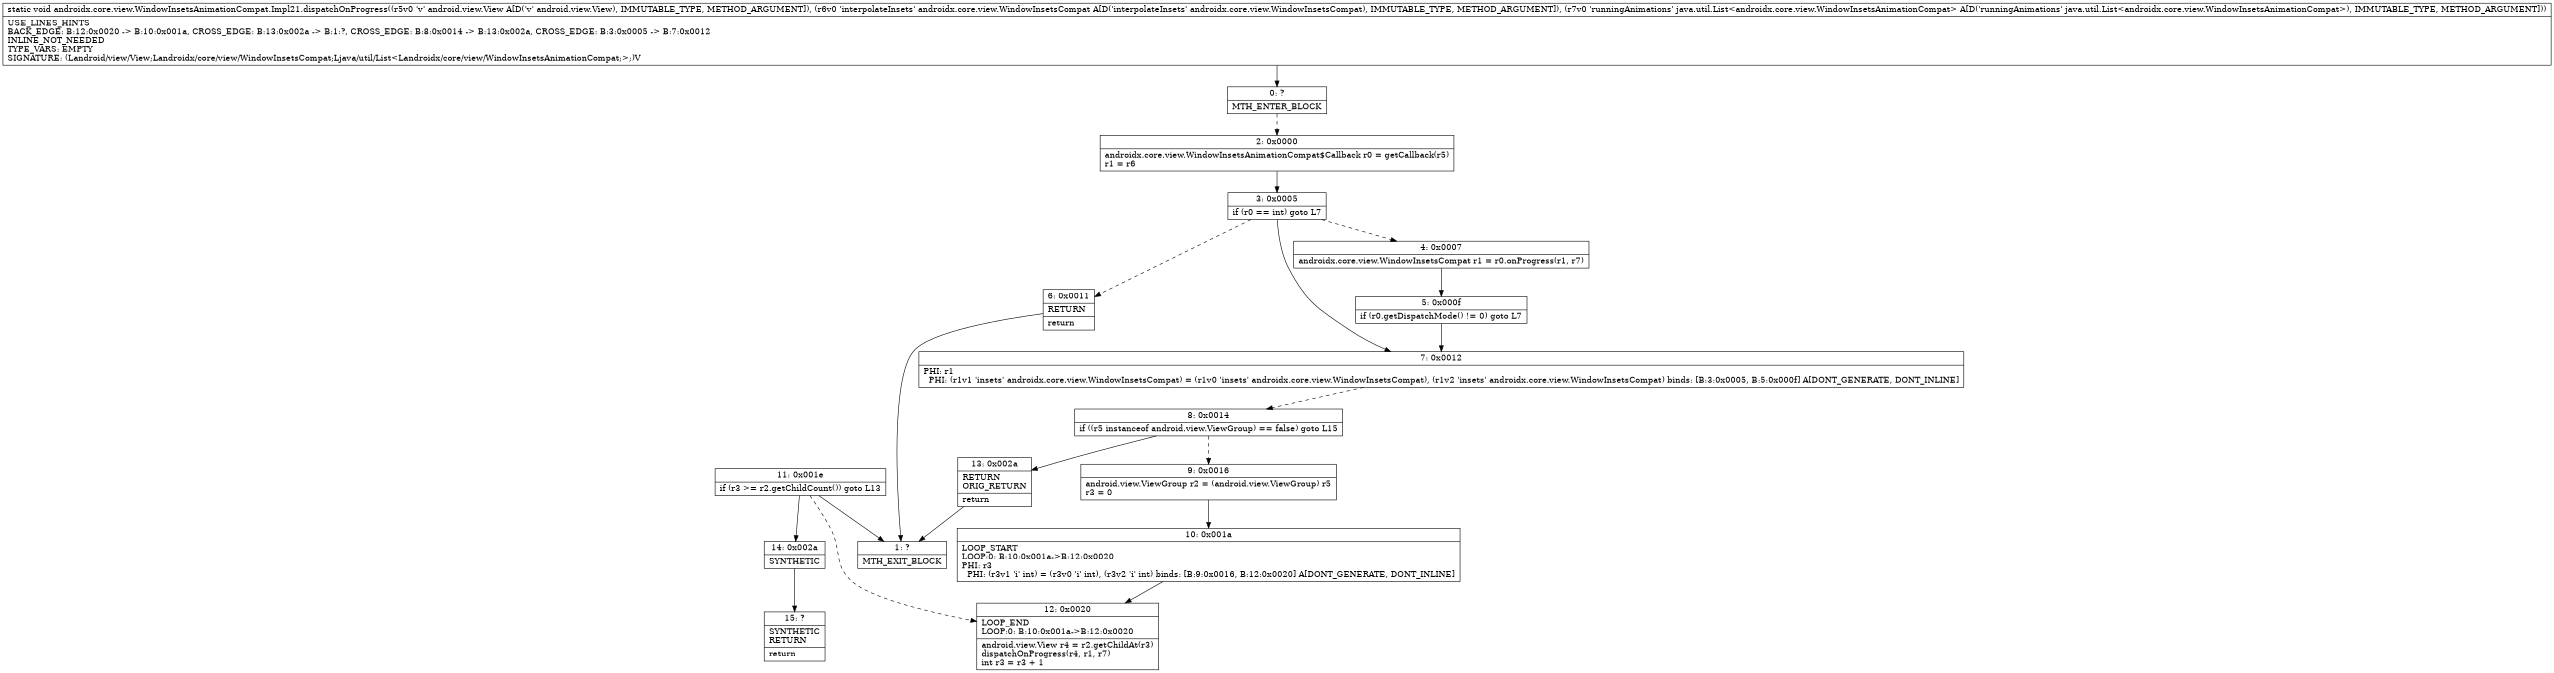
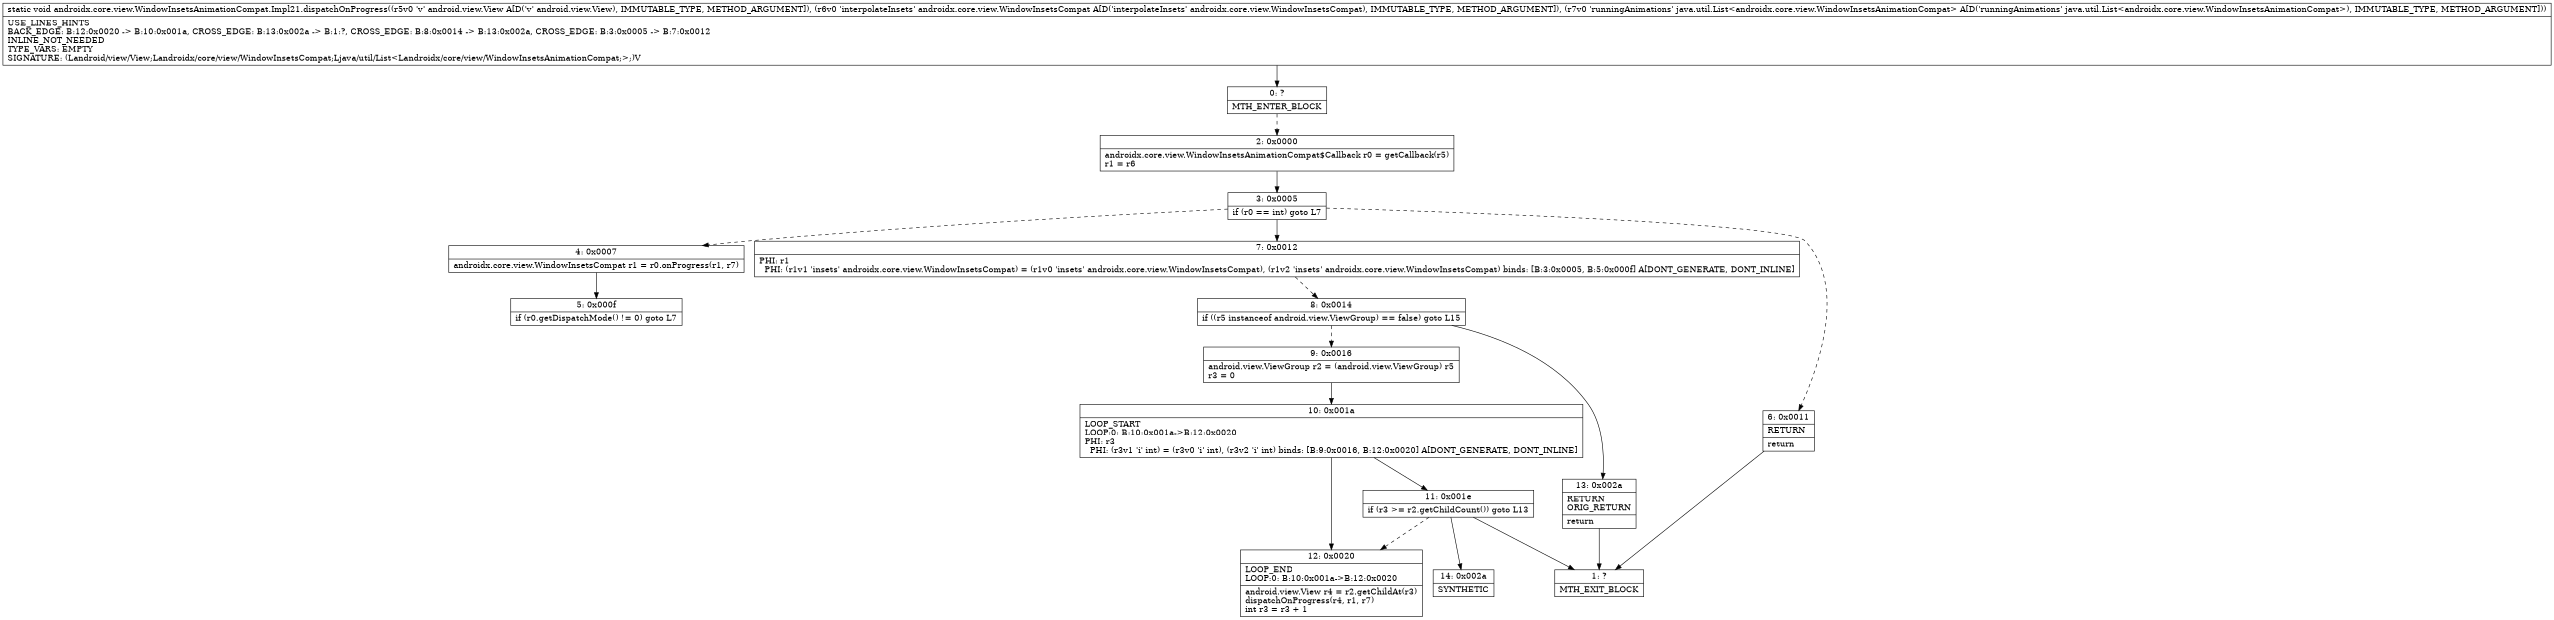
(1441, 335) -> none
none -> (1398, 472)
(795, 636) -> none
